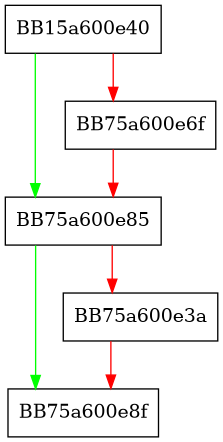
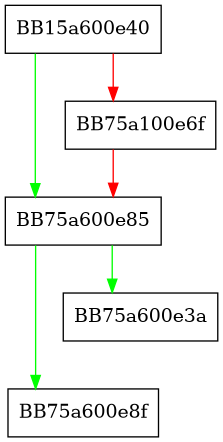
(141, 125) -> (141, 125)
(112, 262) -> (112, 262)
(111, 358) -> none
